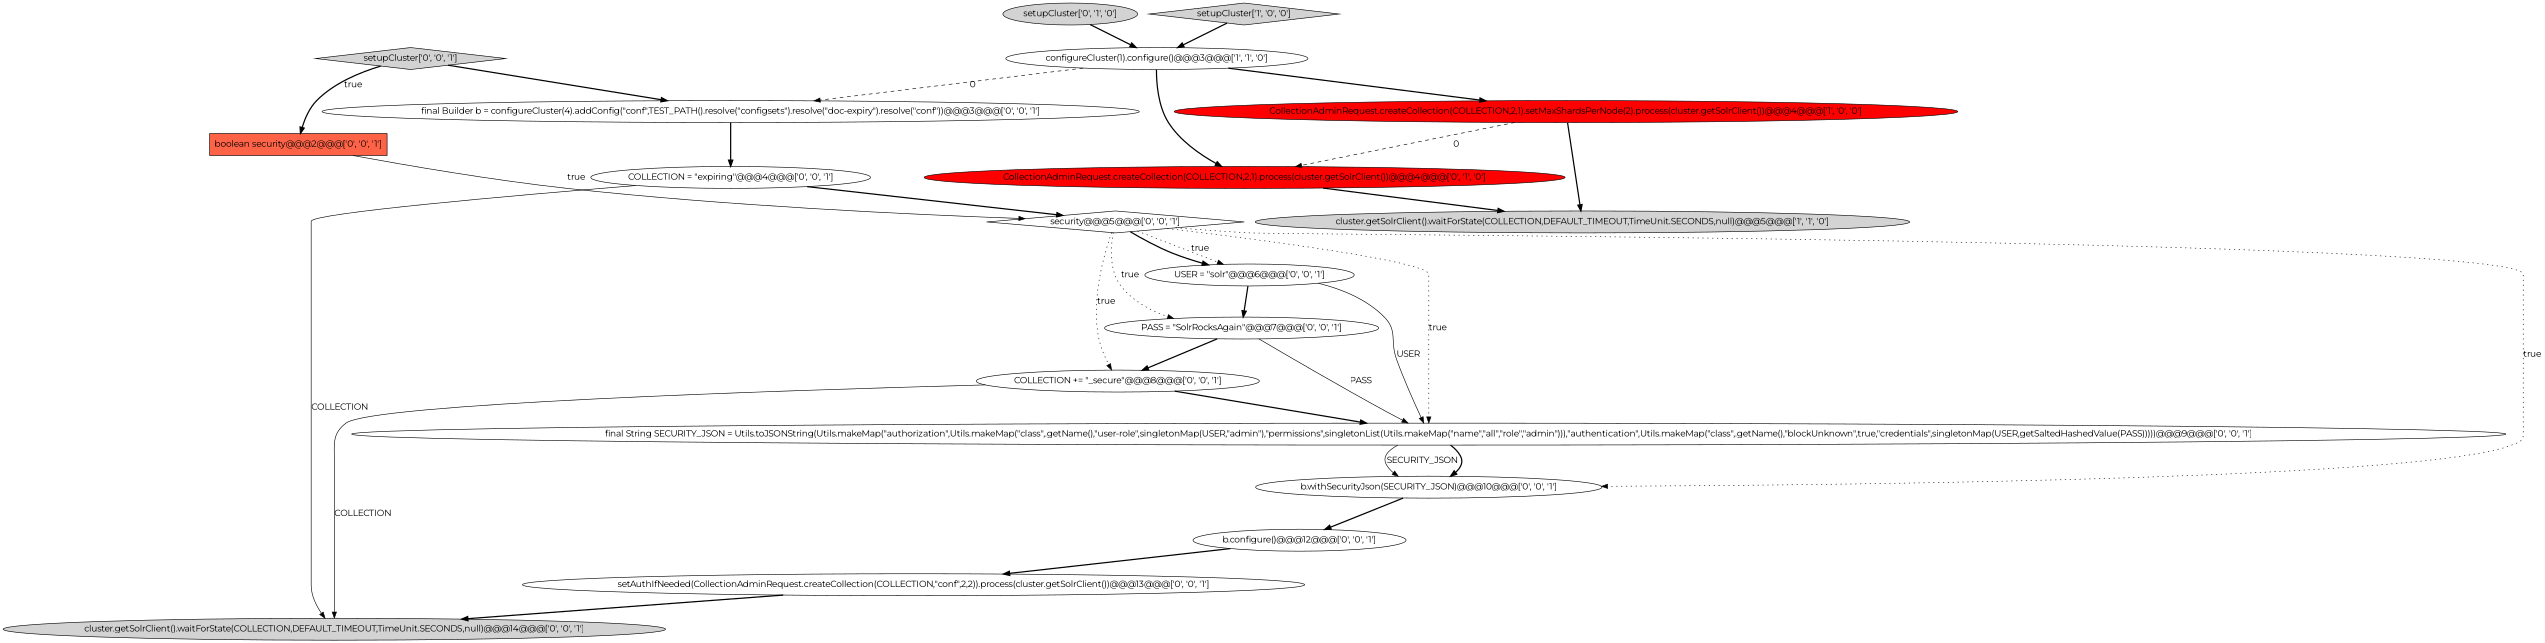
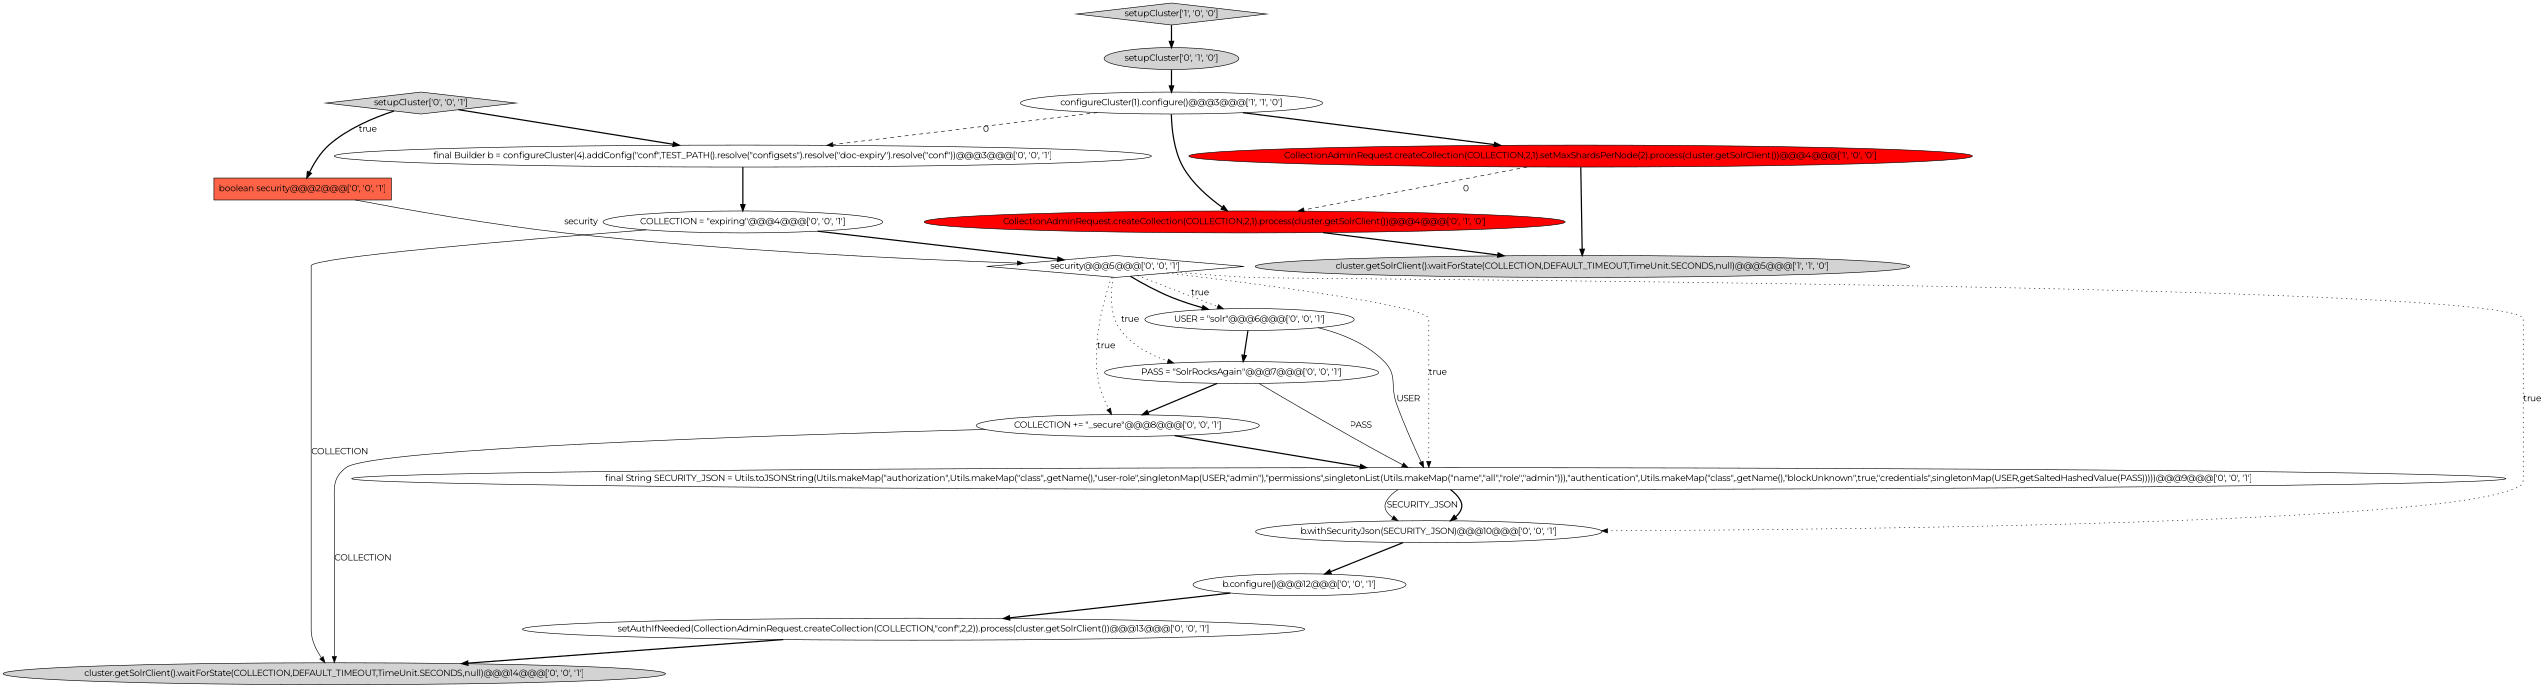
(1205, 34) -> (1172, 33)
(576, 177) -> (581, 222)
